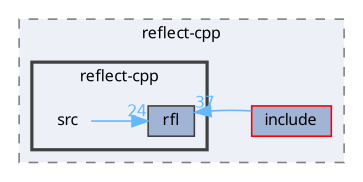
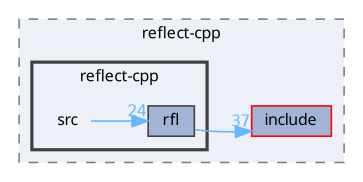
(231, 110) -> (217, 132)
